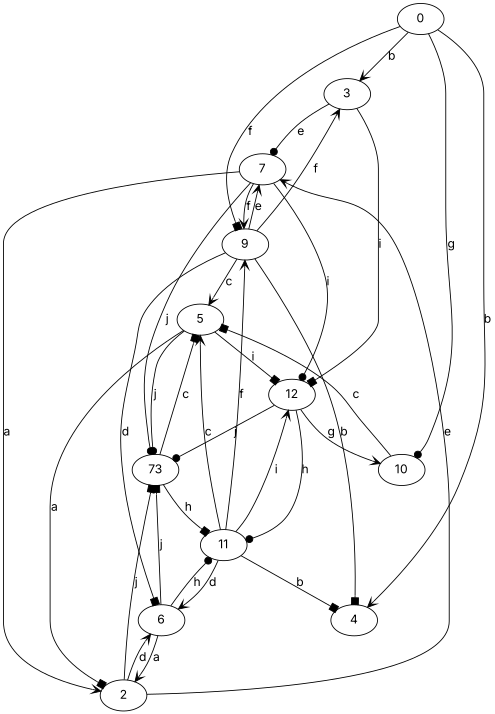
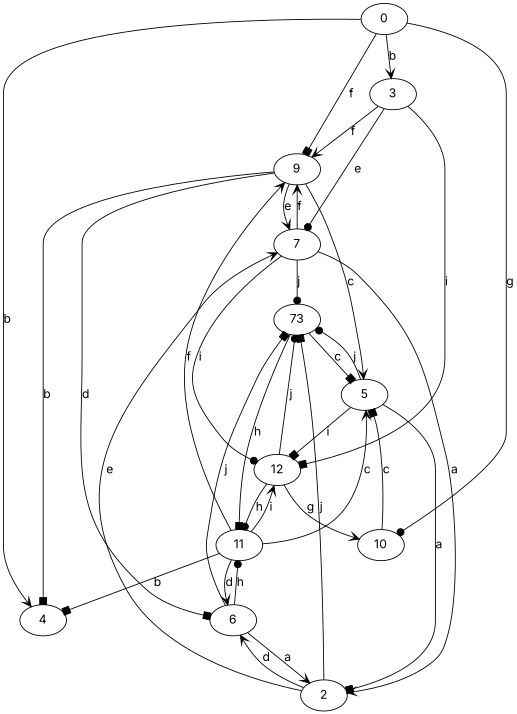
(300, 176) -> (349, 129)
